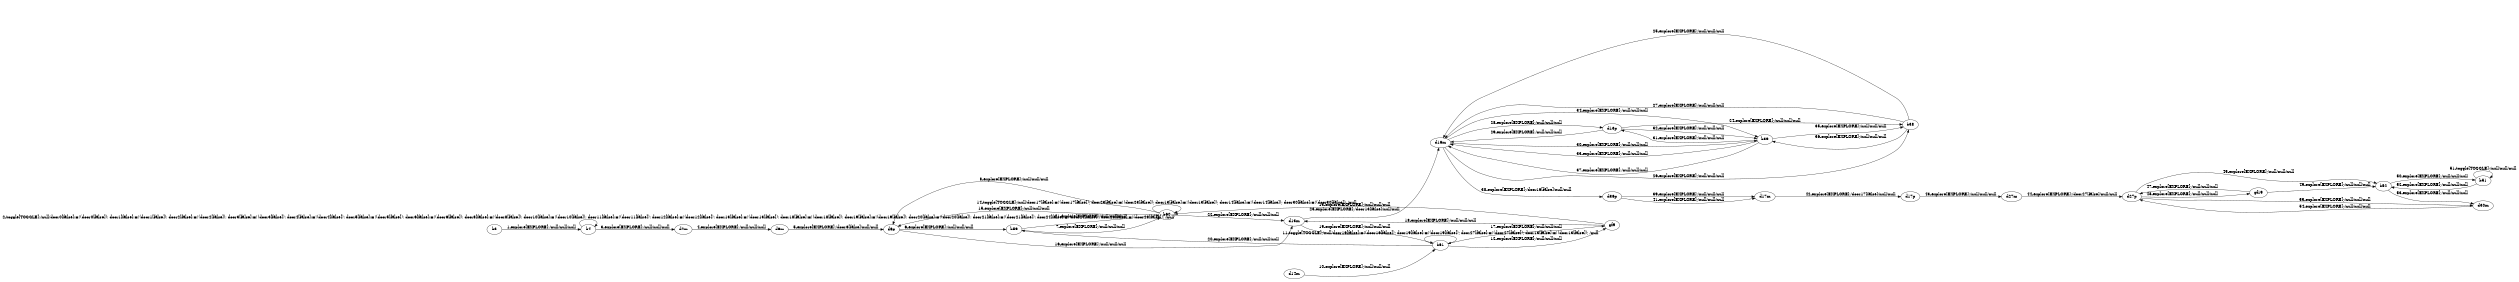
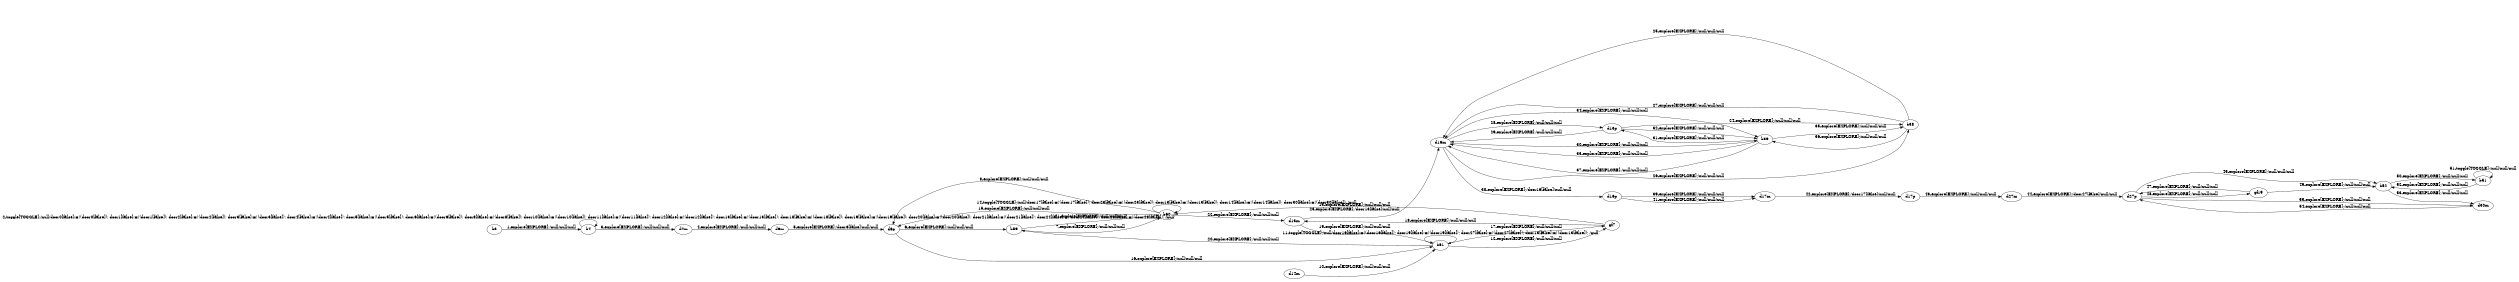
(1612, 197) -> (1612, 197)
(1612, 225) -> (1612, 225)
(1099, 248) -> (1160, 261)
